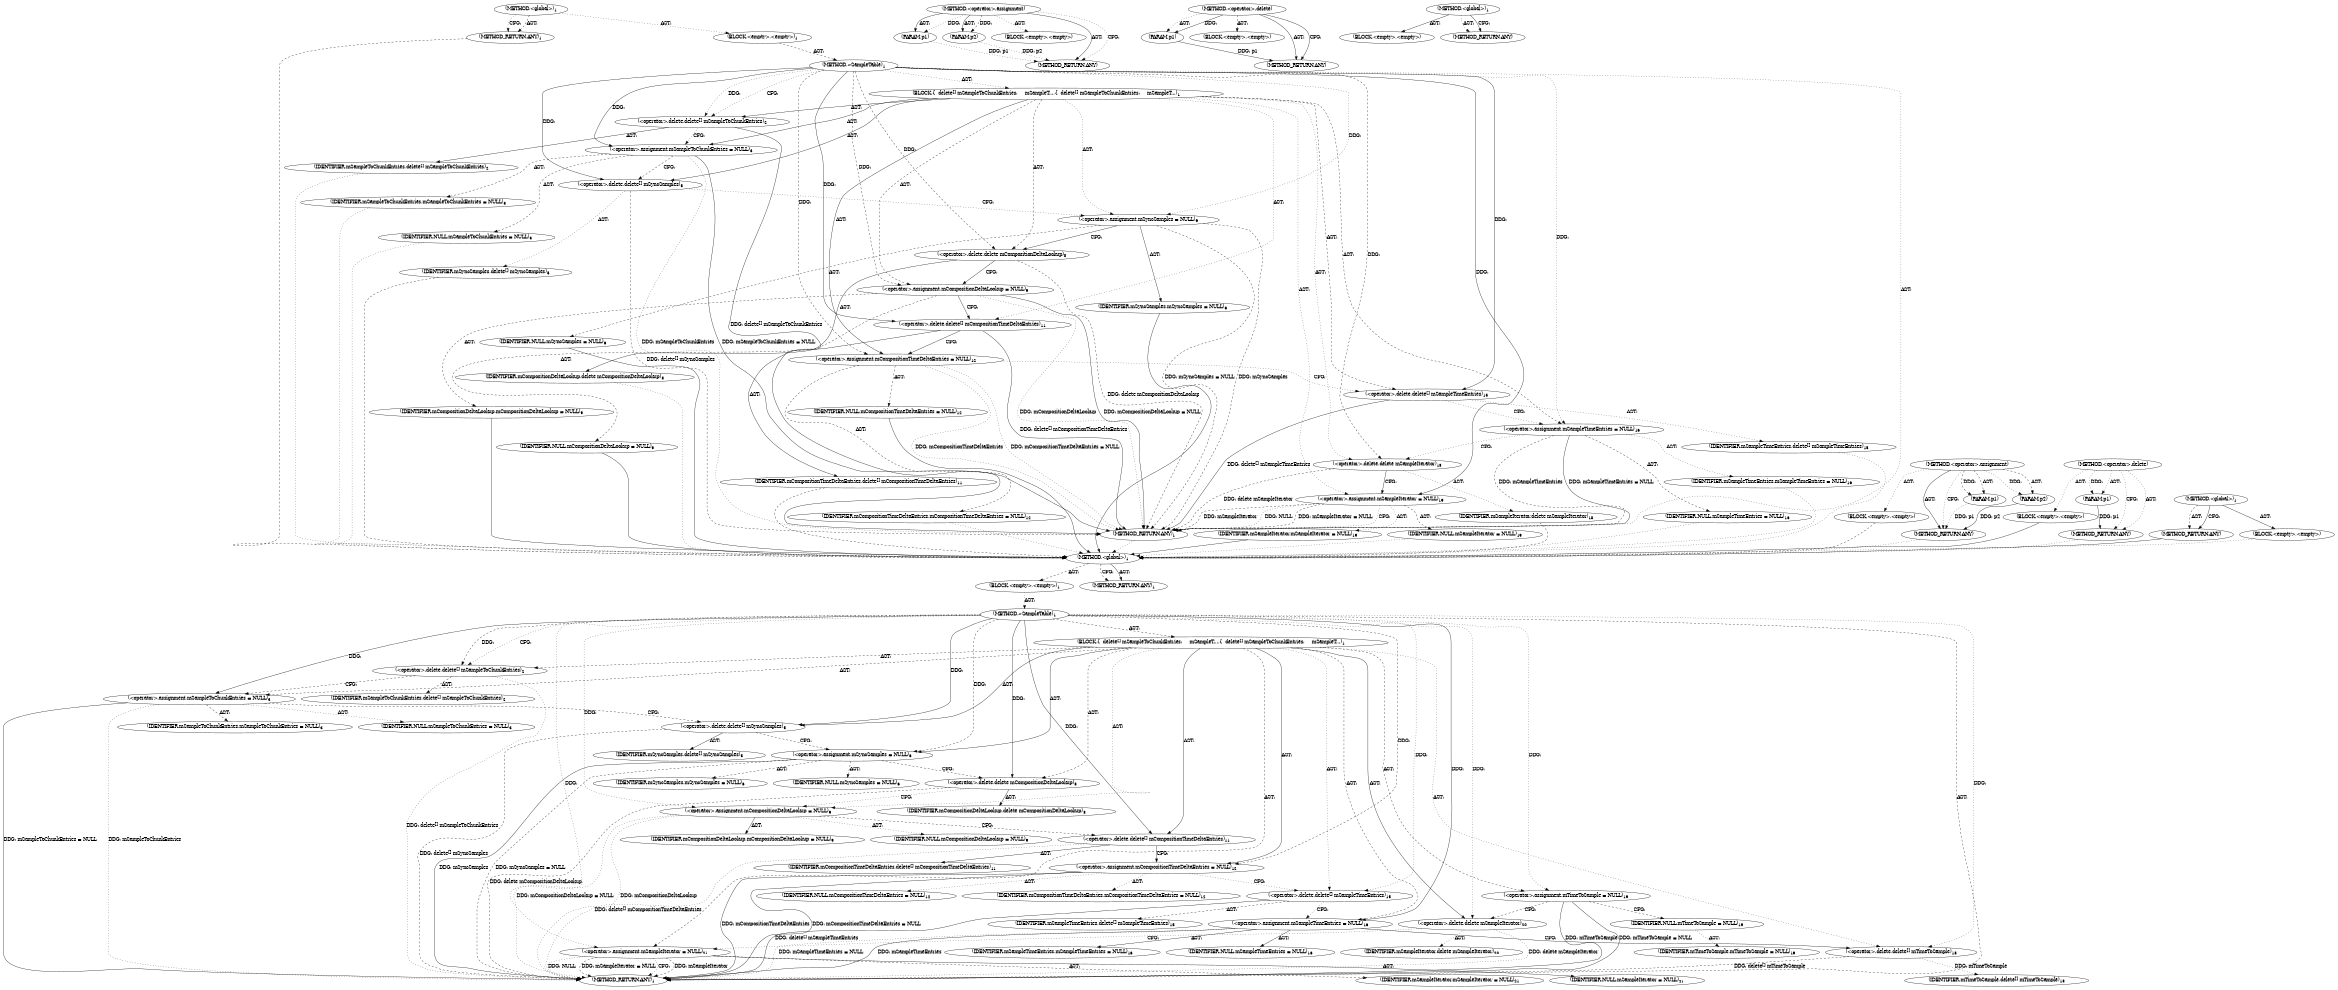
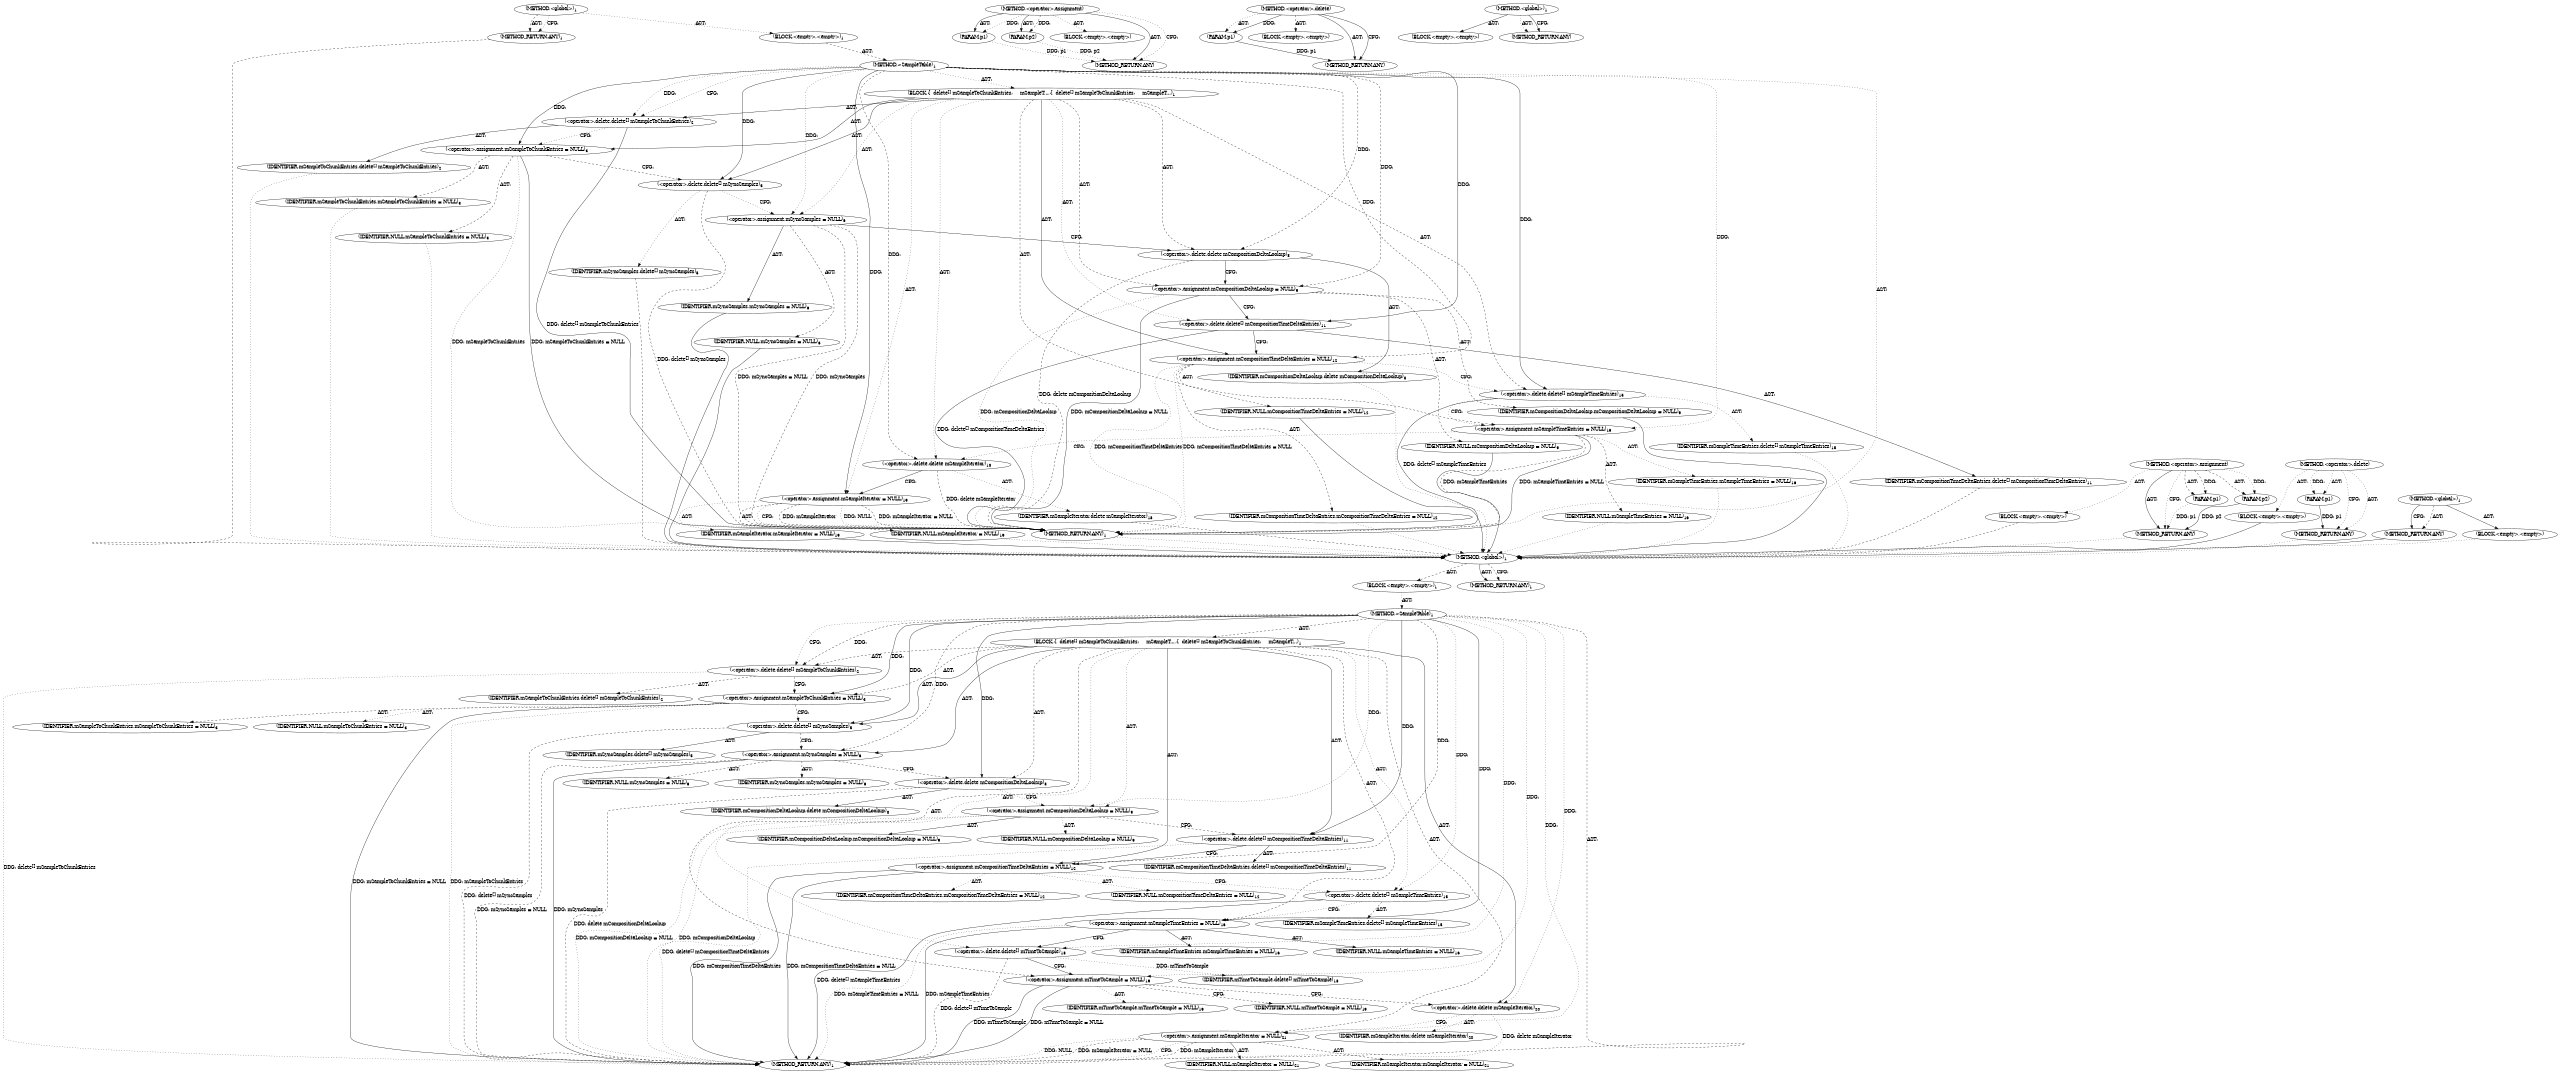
(1706, 937) -> (1110, 994)
none -> (1048, 966)
